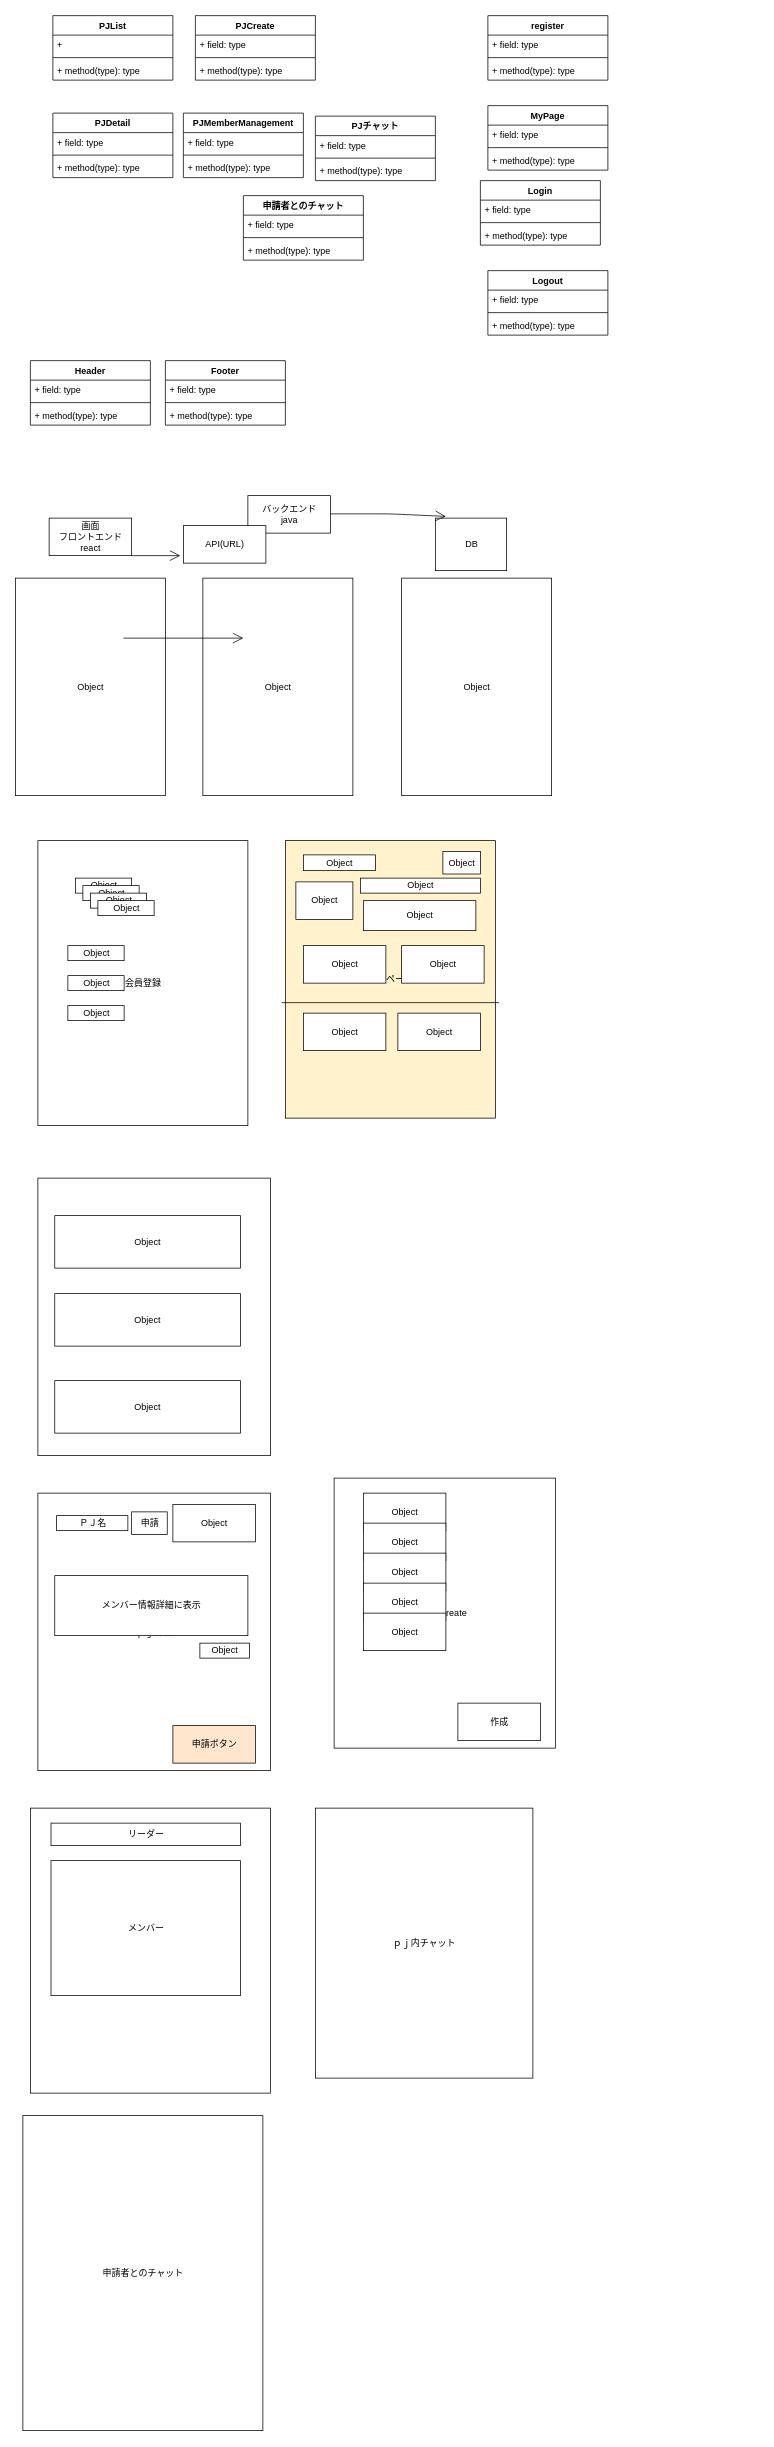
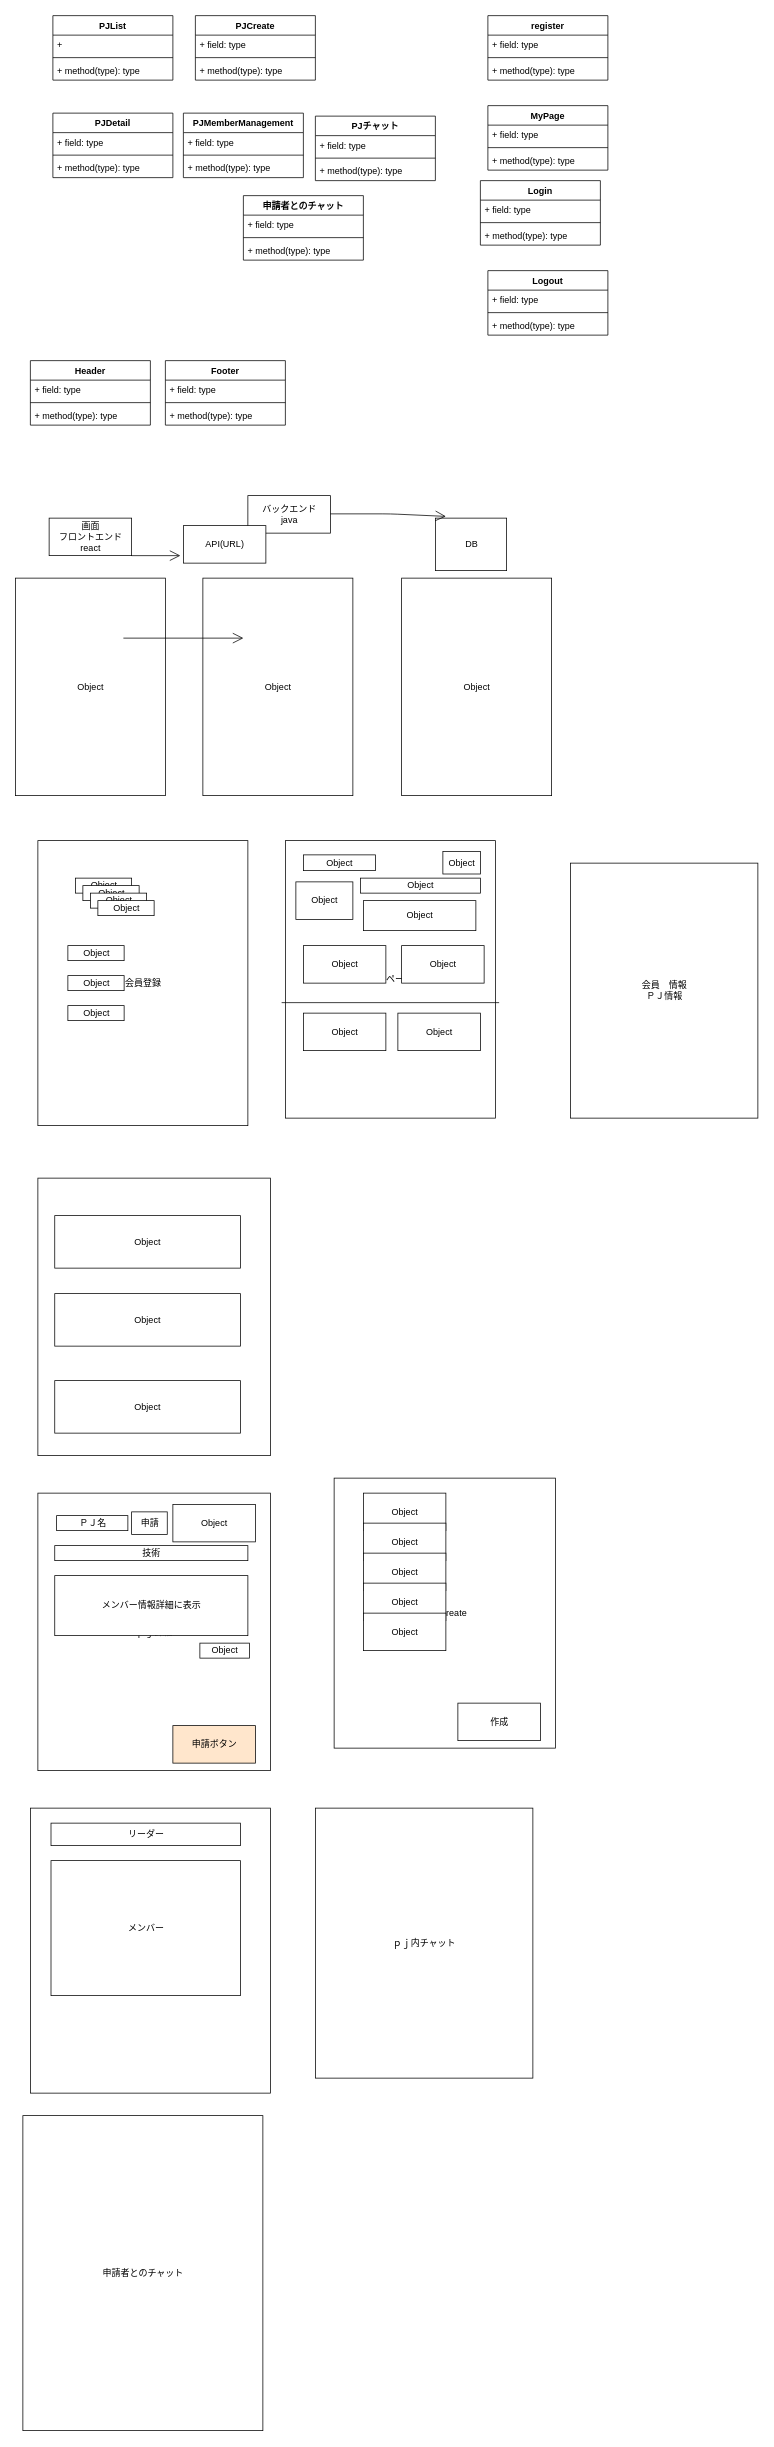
(390, 979) -> (390, 979)
none -> (664, 990)
none -> (151, 1553)
